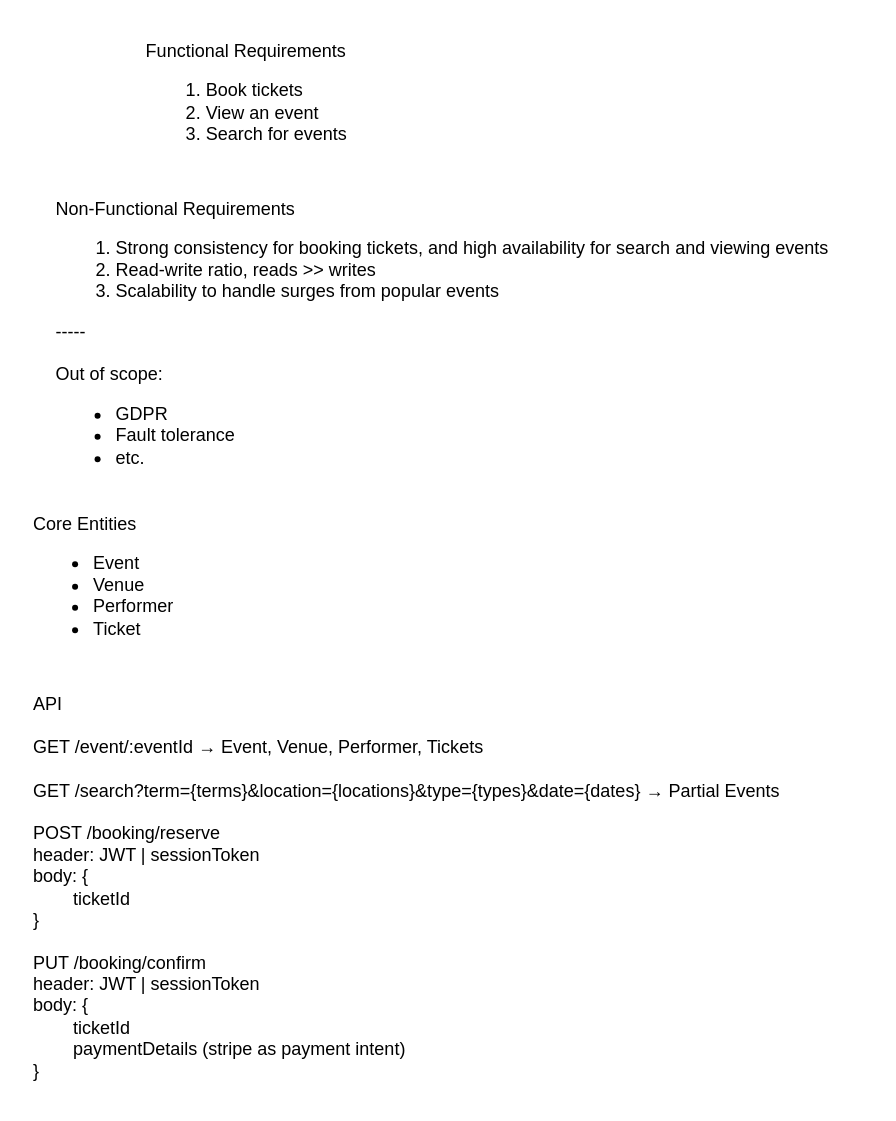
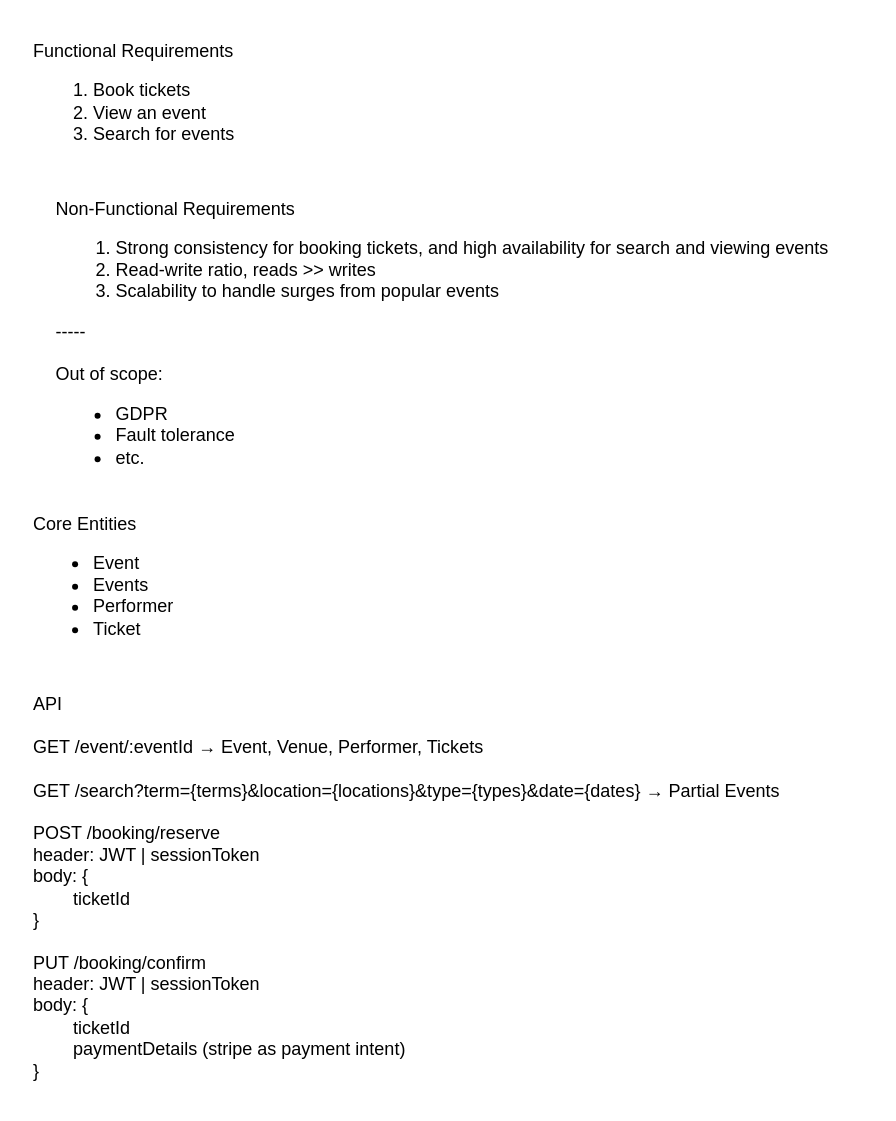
(263, 98) -> (151, 98)
(92, 568) -> (92, 568)
